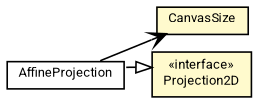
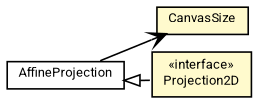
(130, 67) -> (146, 80)
